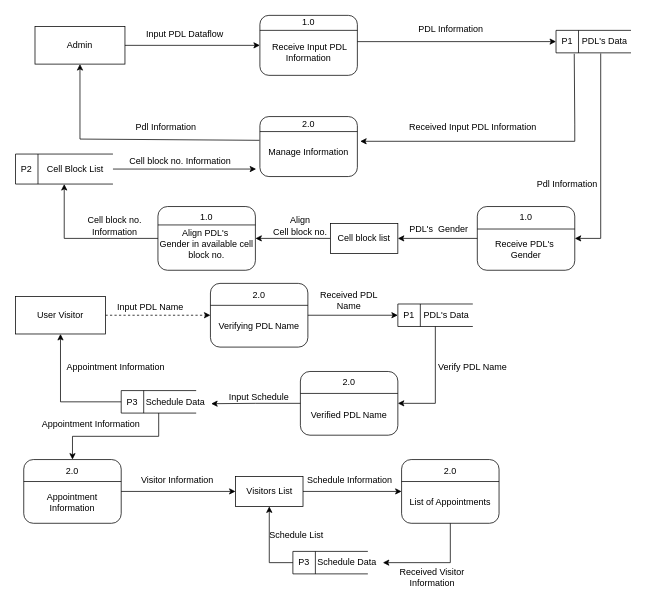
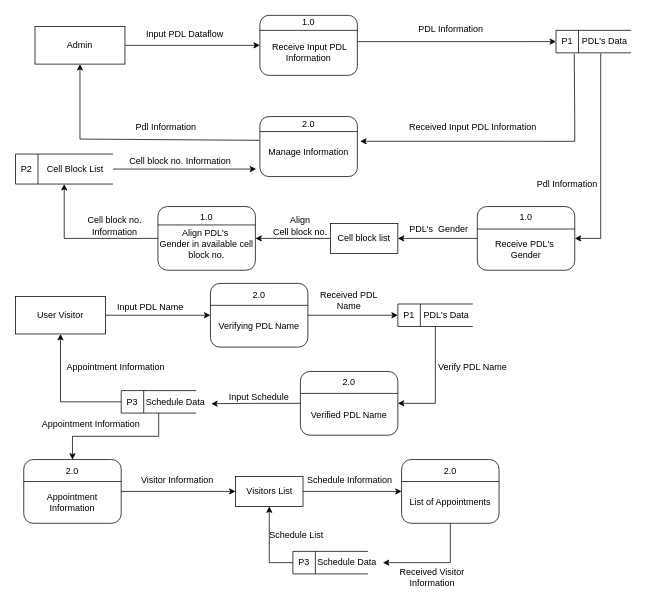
(155, 315) -> (155, 315)
